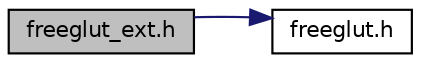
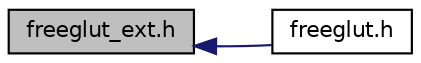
(222, 17) -> (244, 46)
